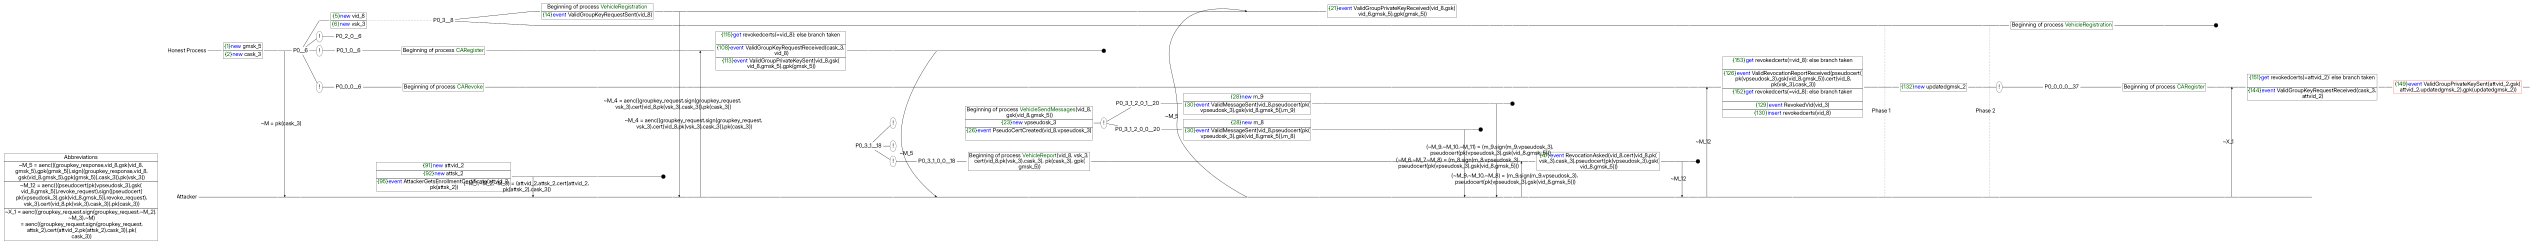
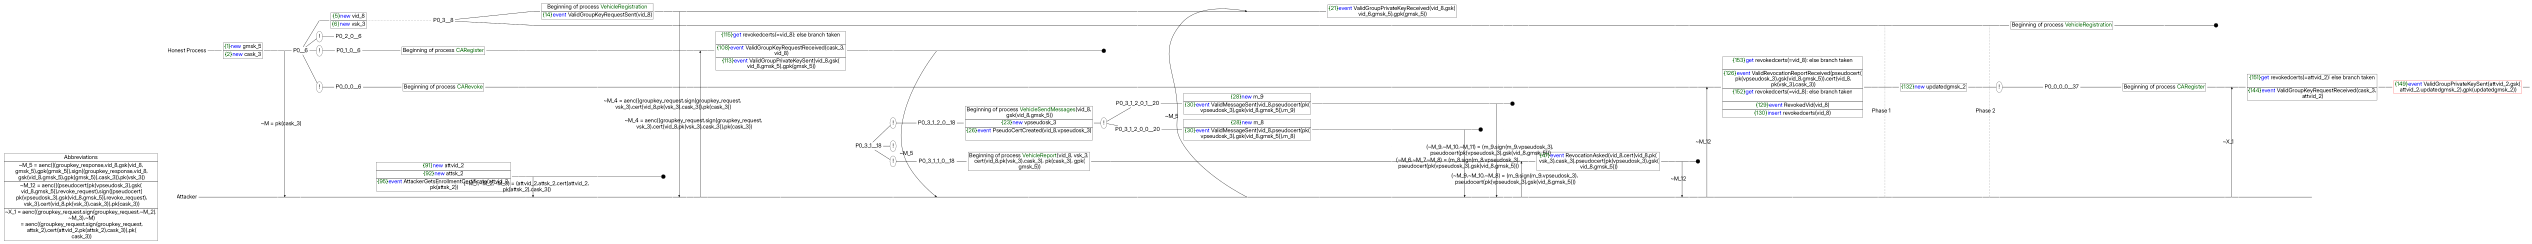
(1806, 105) -> (1806, 105)
none -> (937, 123)
(937, 161) -> (937, 161)
